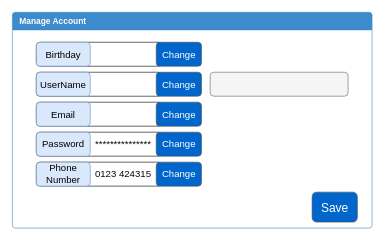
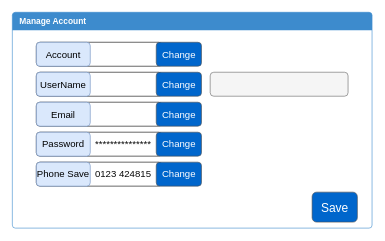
(63, 54) -> (63, 54)
(63, 174) -> (63, 174)
(123, 174) -> (123, 174)
